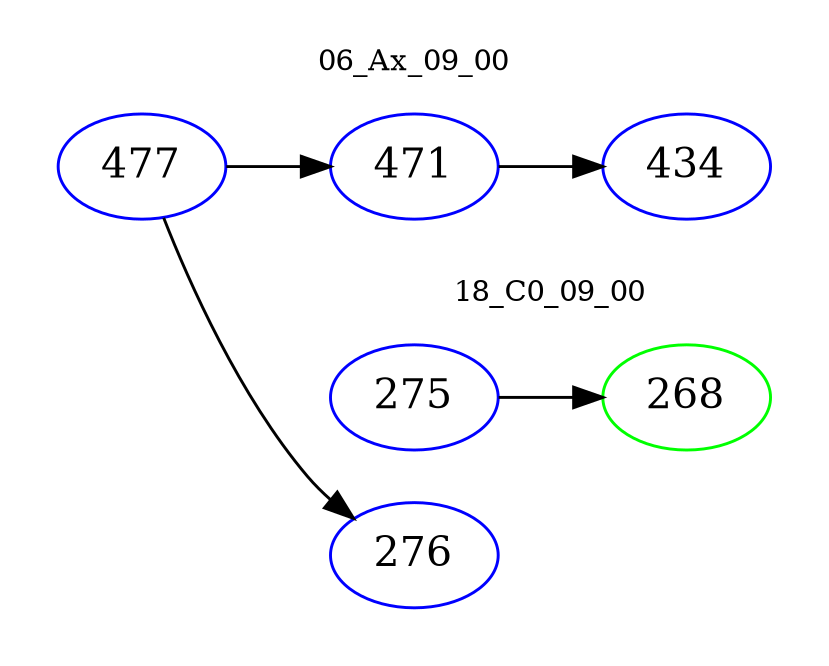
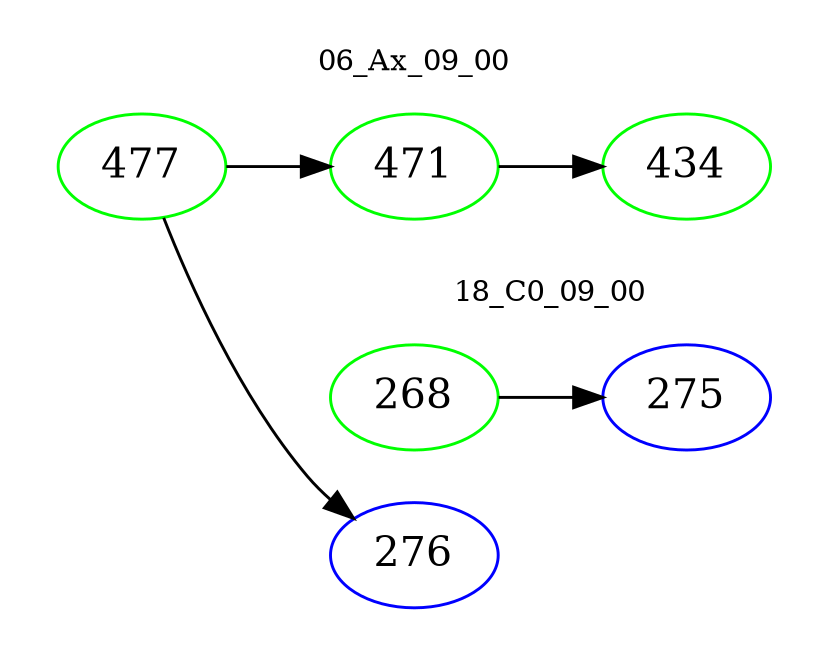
(142, 167) -> (142, 167)
(414, 167) -> (414, 167)
(687, 167) -> (687, 167)
(536, 397) -> (536, 397)
